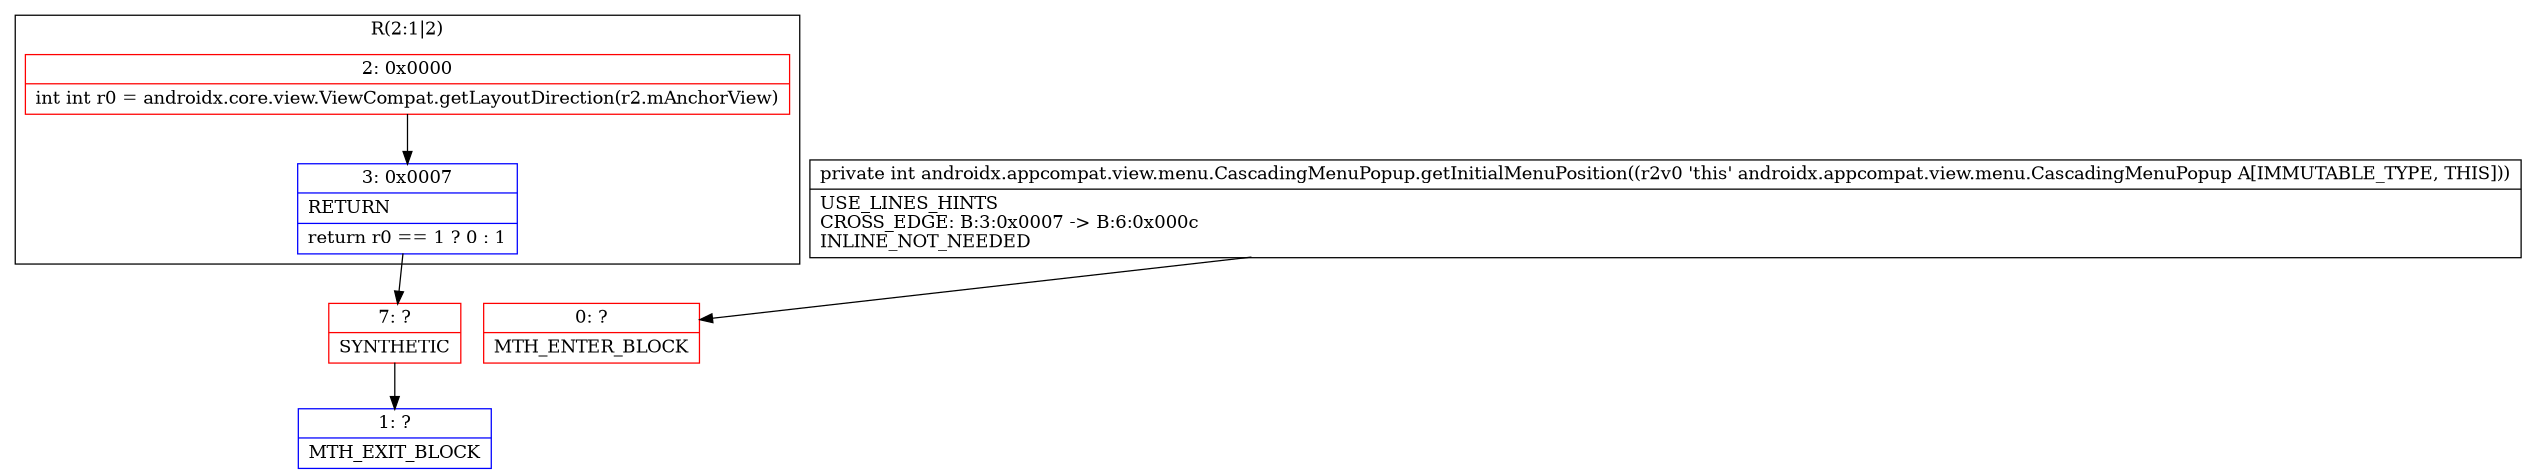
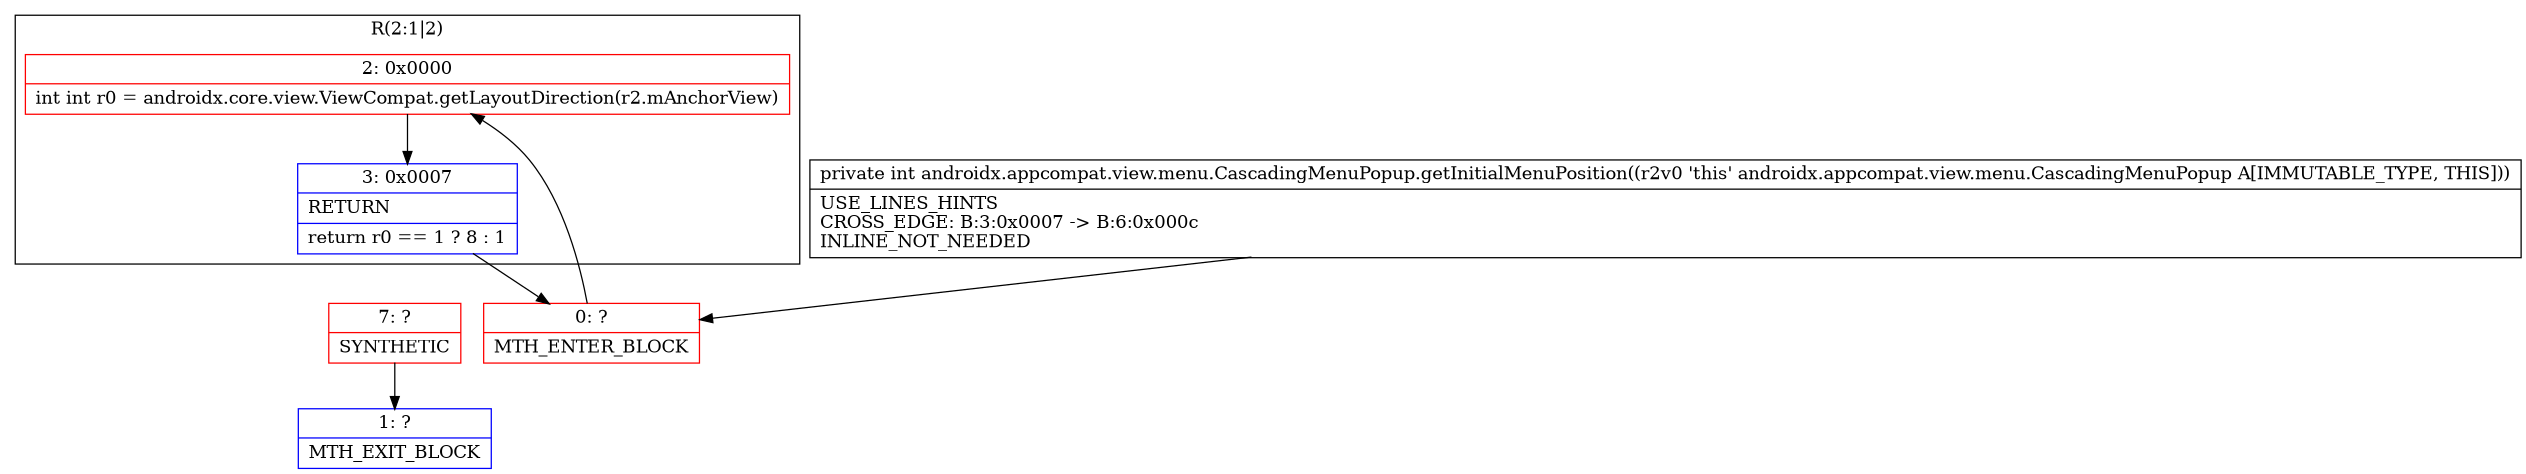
none -> (554, 200)
(407, 238) -> (407, 238)
(401, 272) -> (506, 275)
